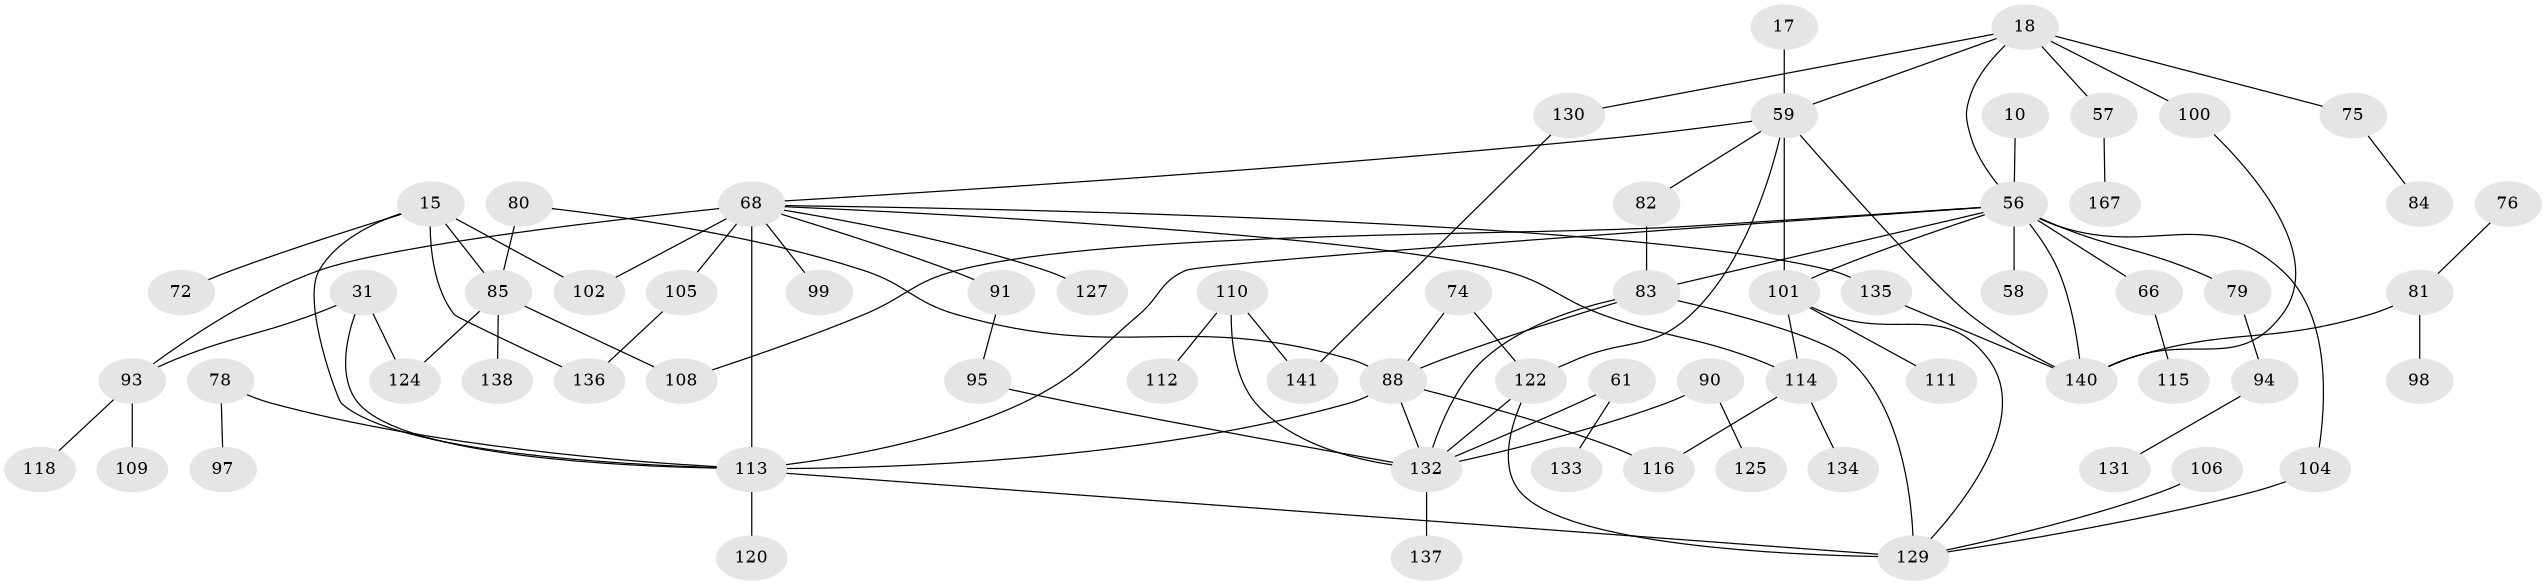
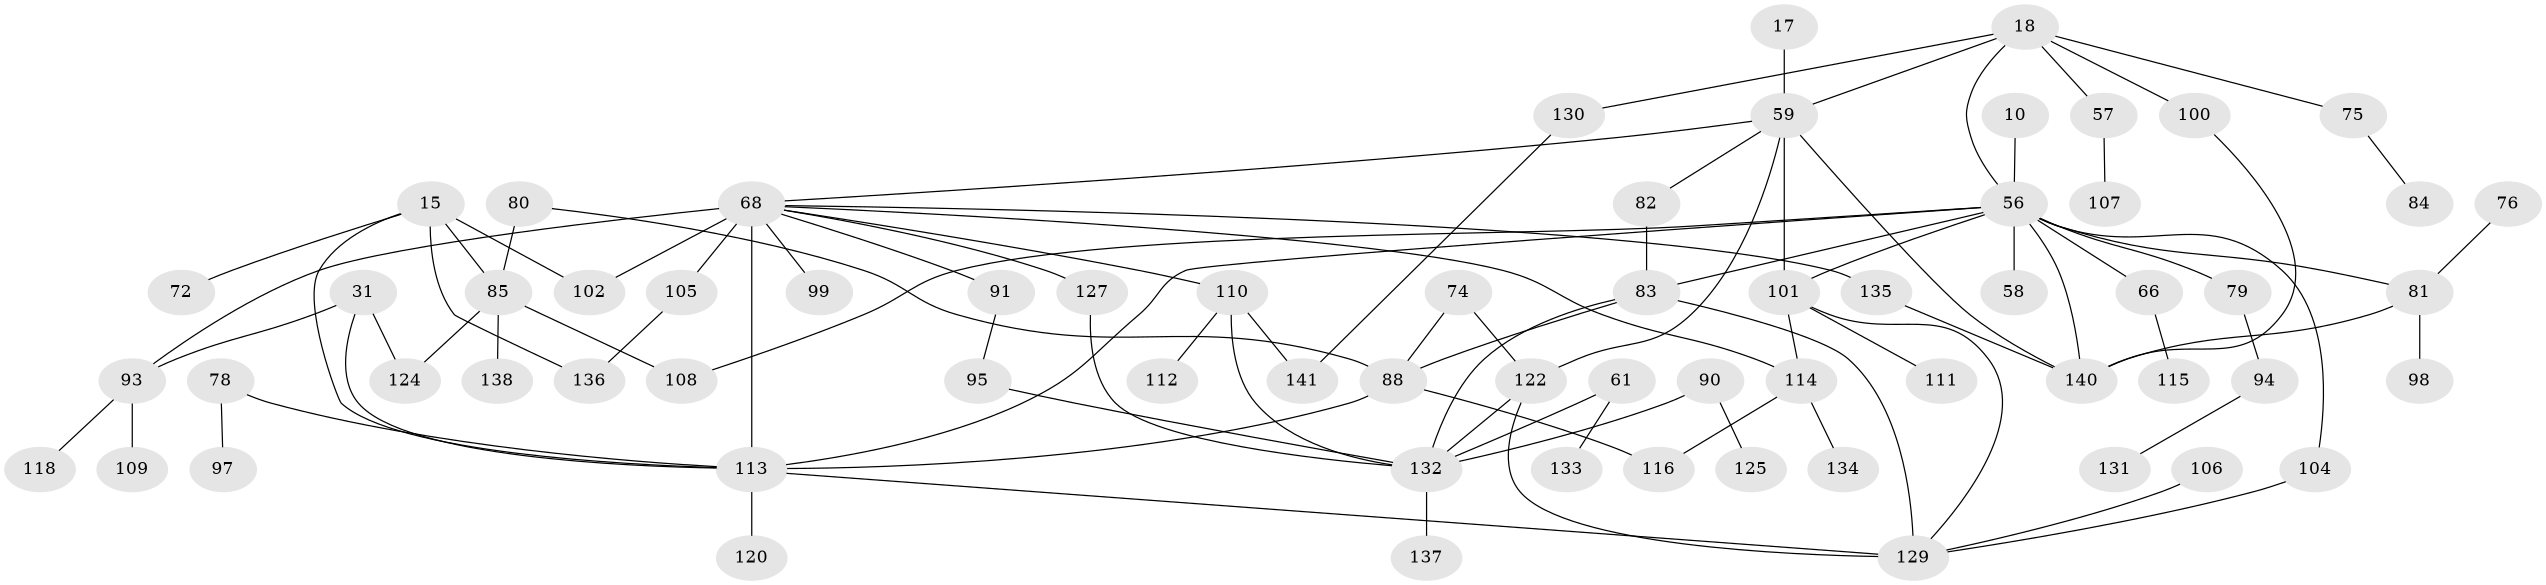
(2105, 204) -> (2105, 204)
none -> (993, 244)
none -> (2213, 256)
(1410, 425) -> (1213, 441)
